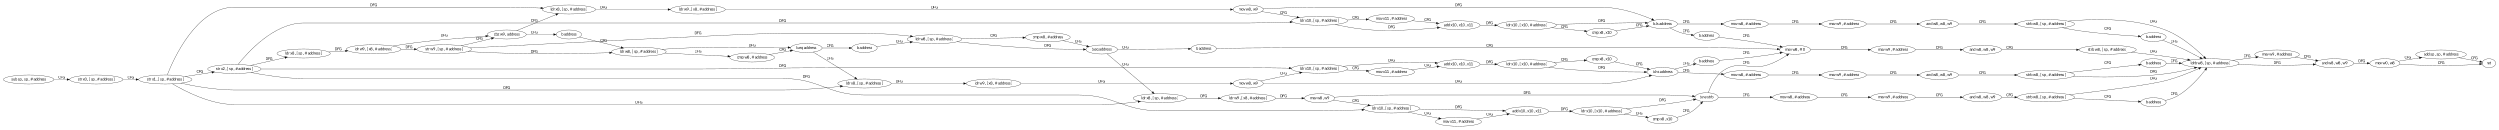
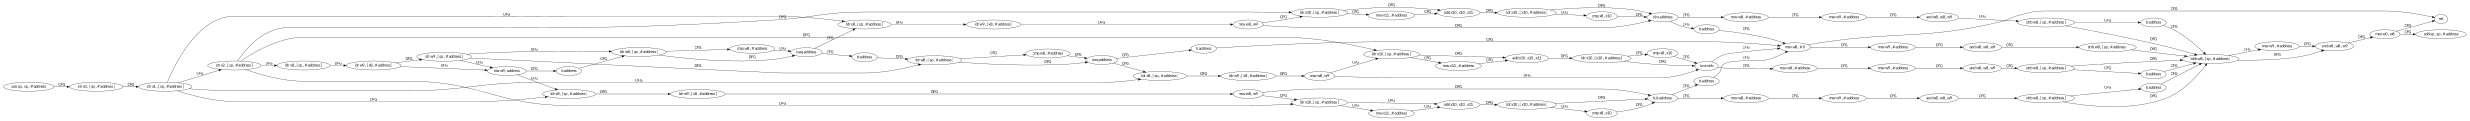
(2469, 60) -> (2119, 11)
